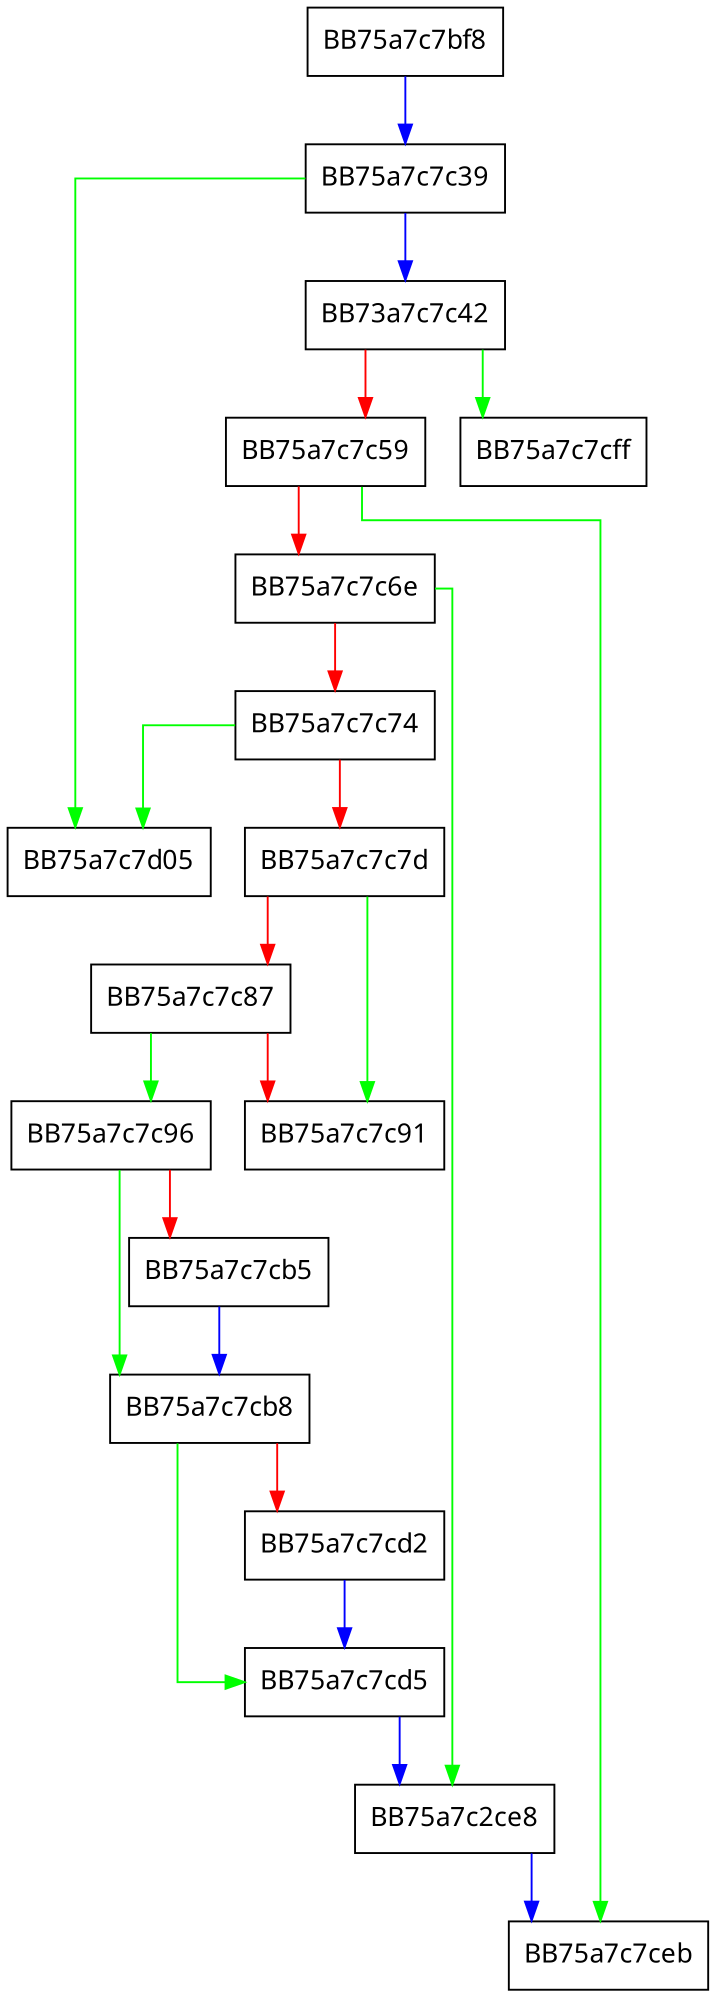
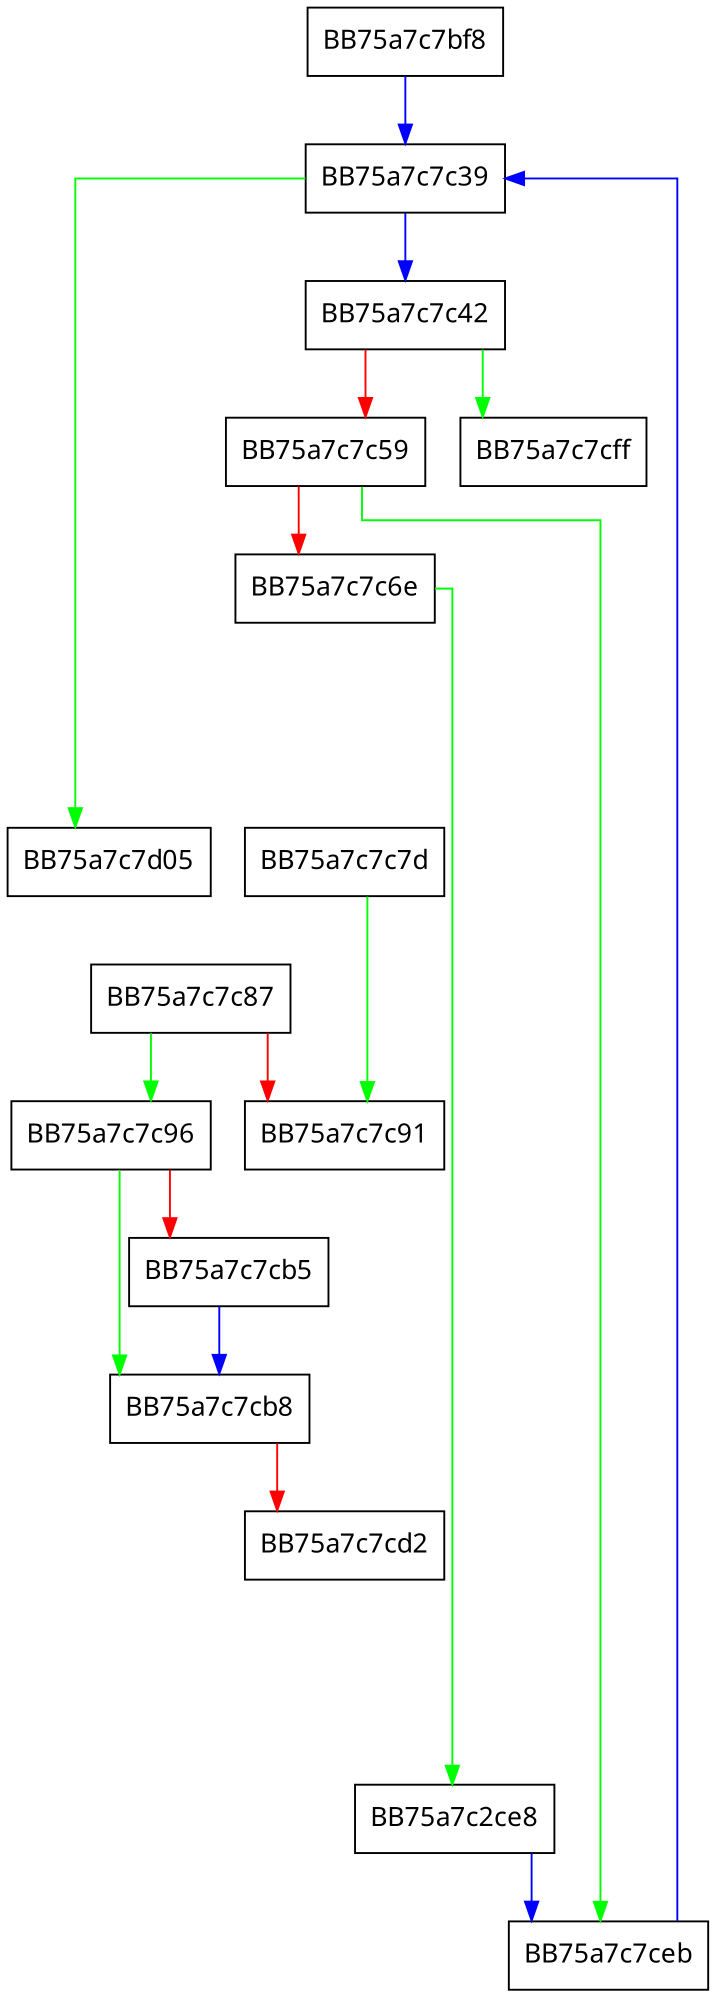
(405, 315) -> (405, 315)
(335, 725) -> none
(268, 921) -> none
none -> (677, 973)
(345, 1682) -> none
